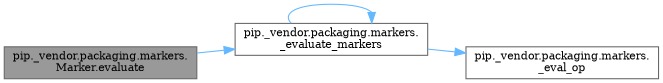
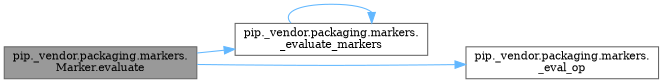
(441, 51) -> (326, 65)
